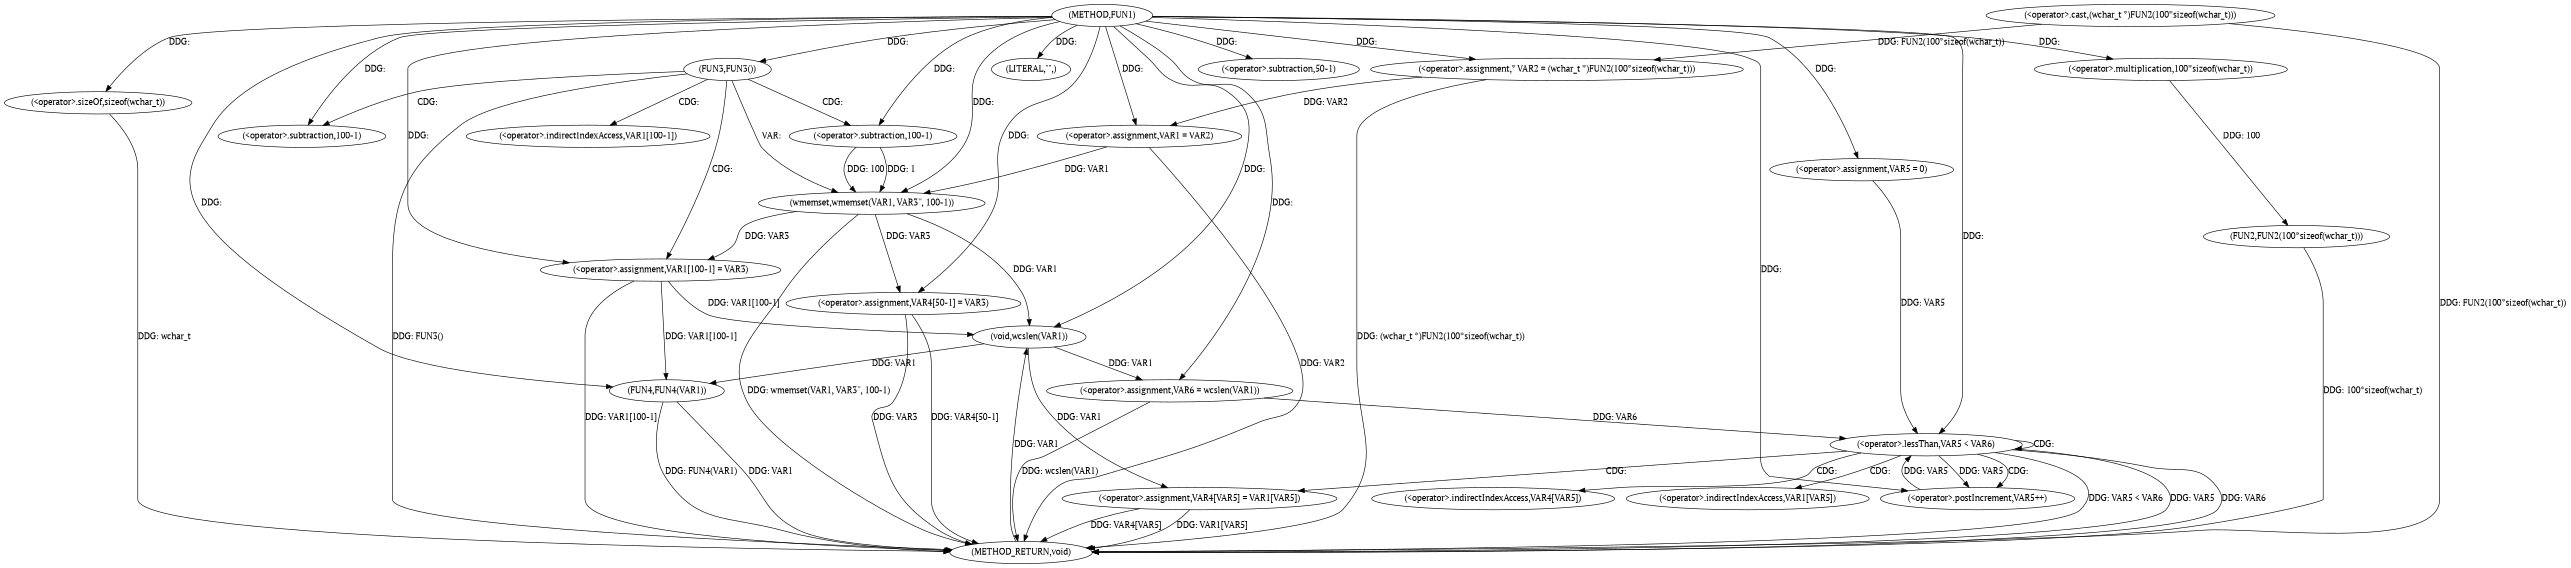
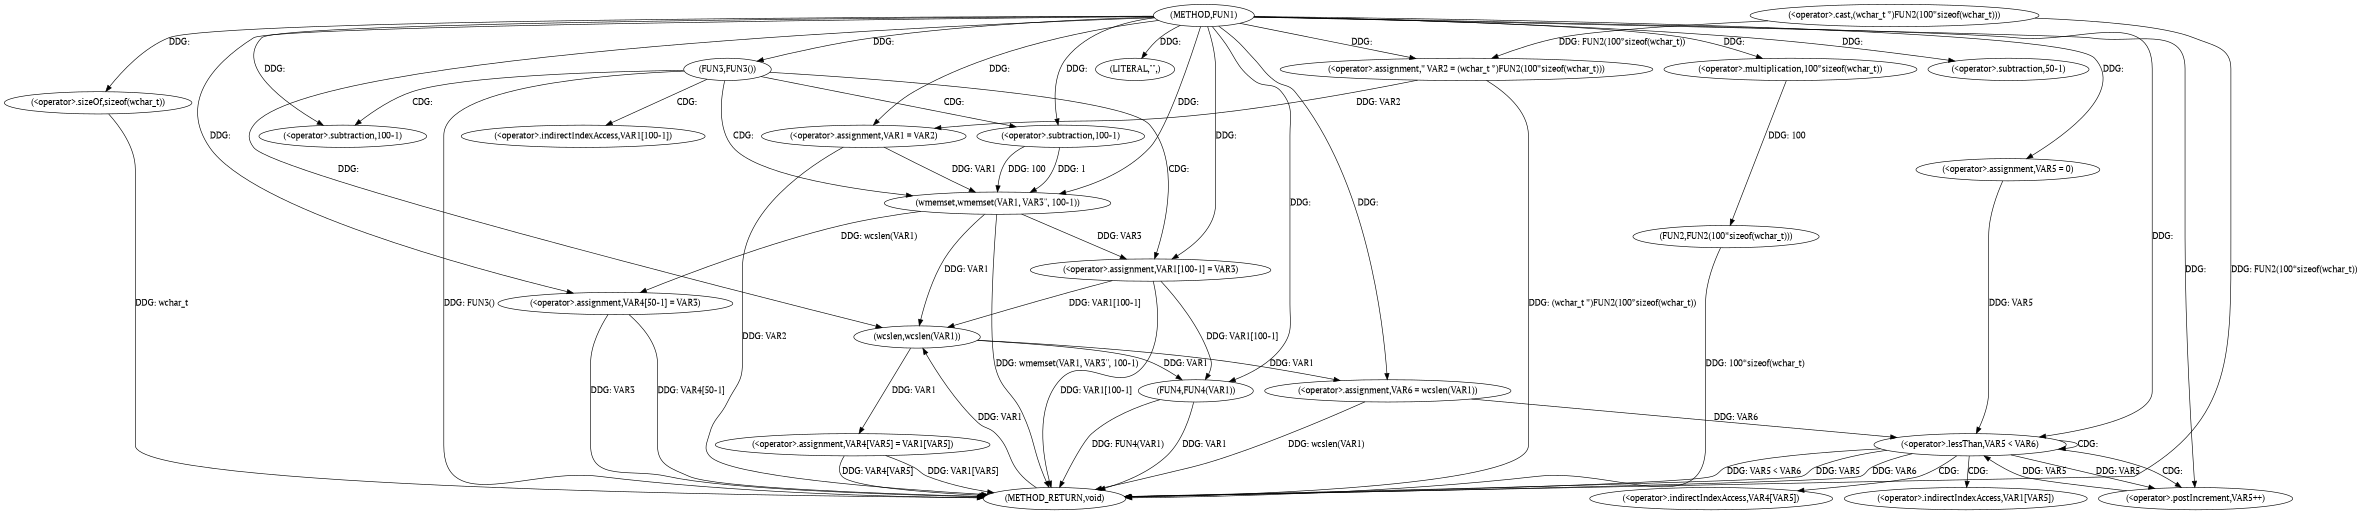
(773, 136) -> (745, 136)
(908, 237) -> (879, 237)
(1029, 337) -> (917, 337)
(1576, 471) -> none
